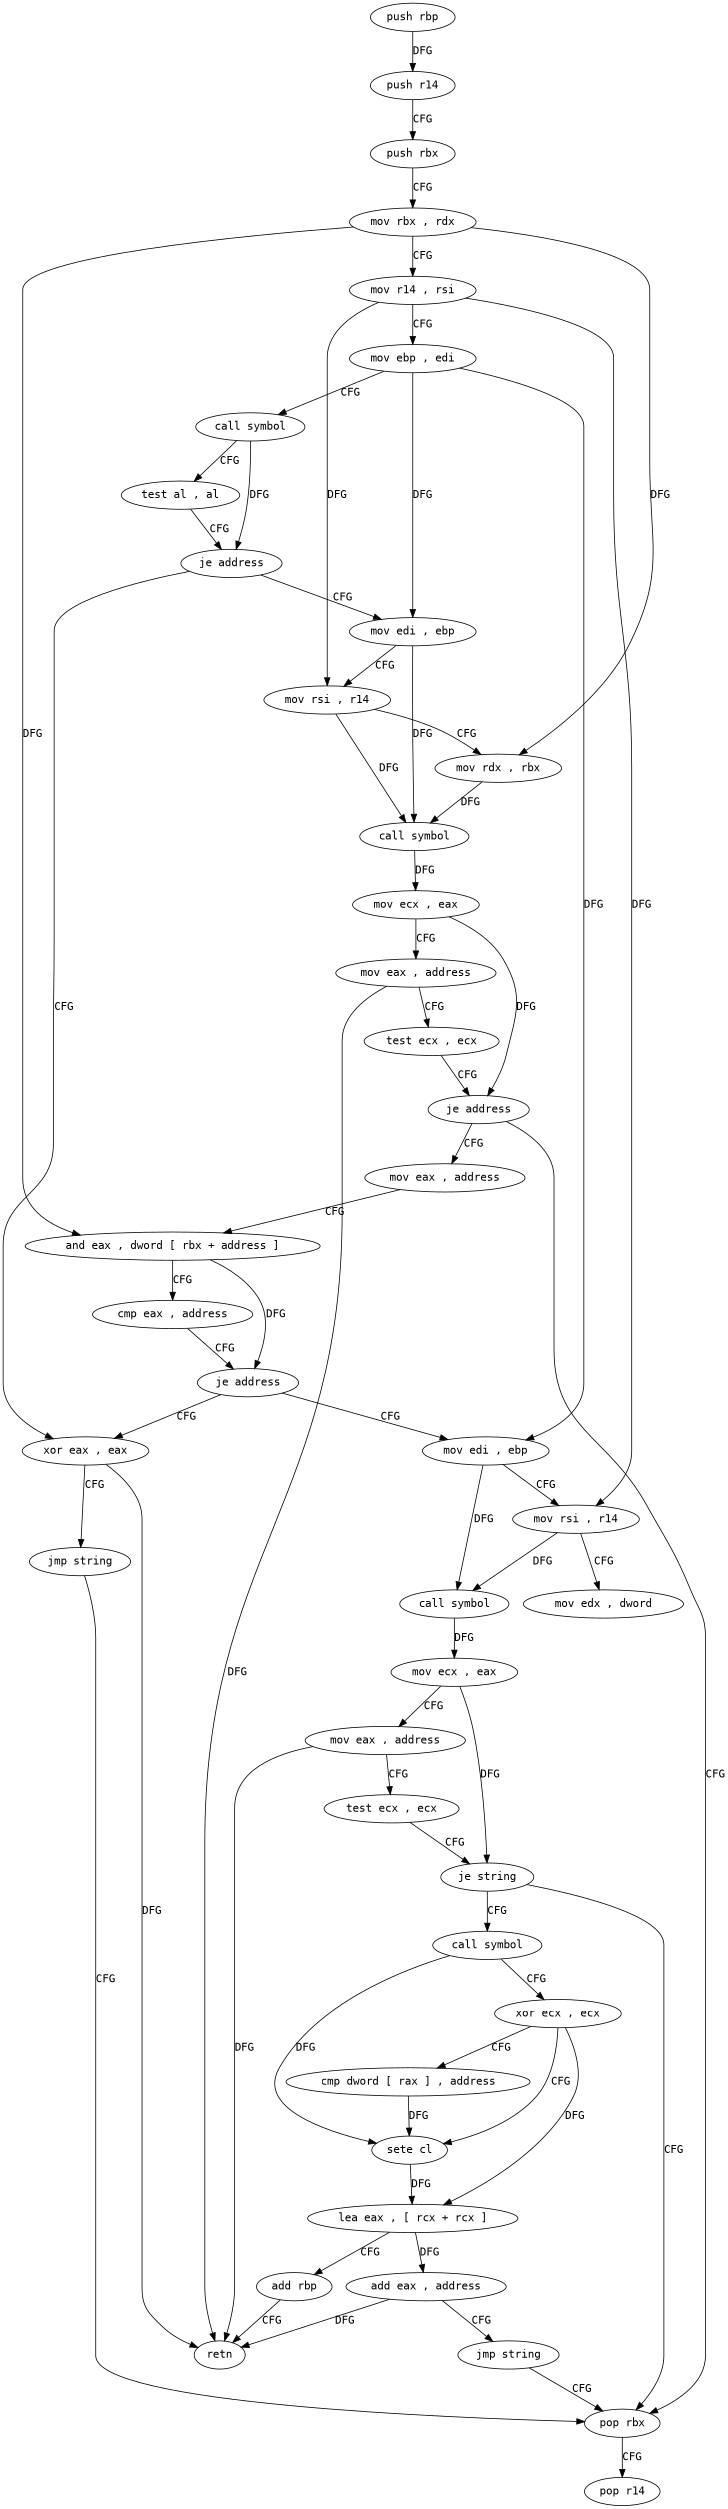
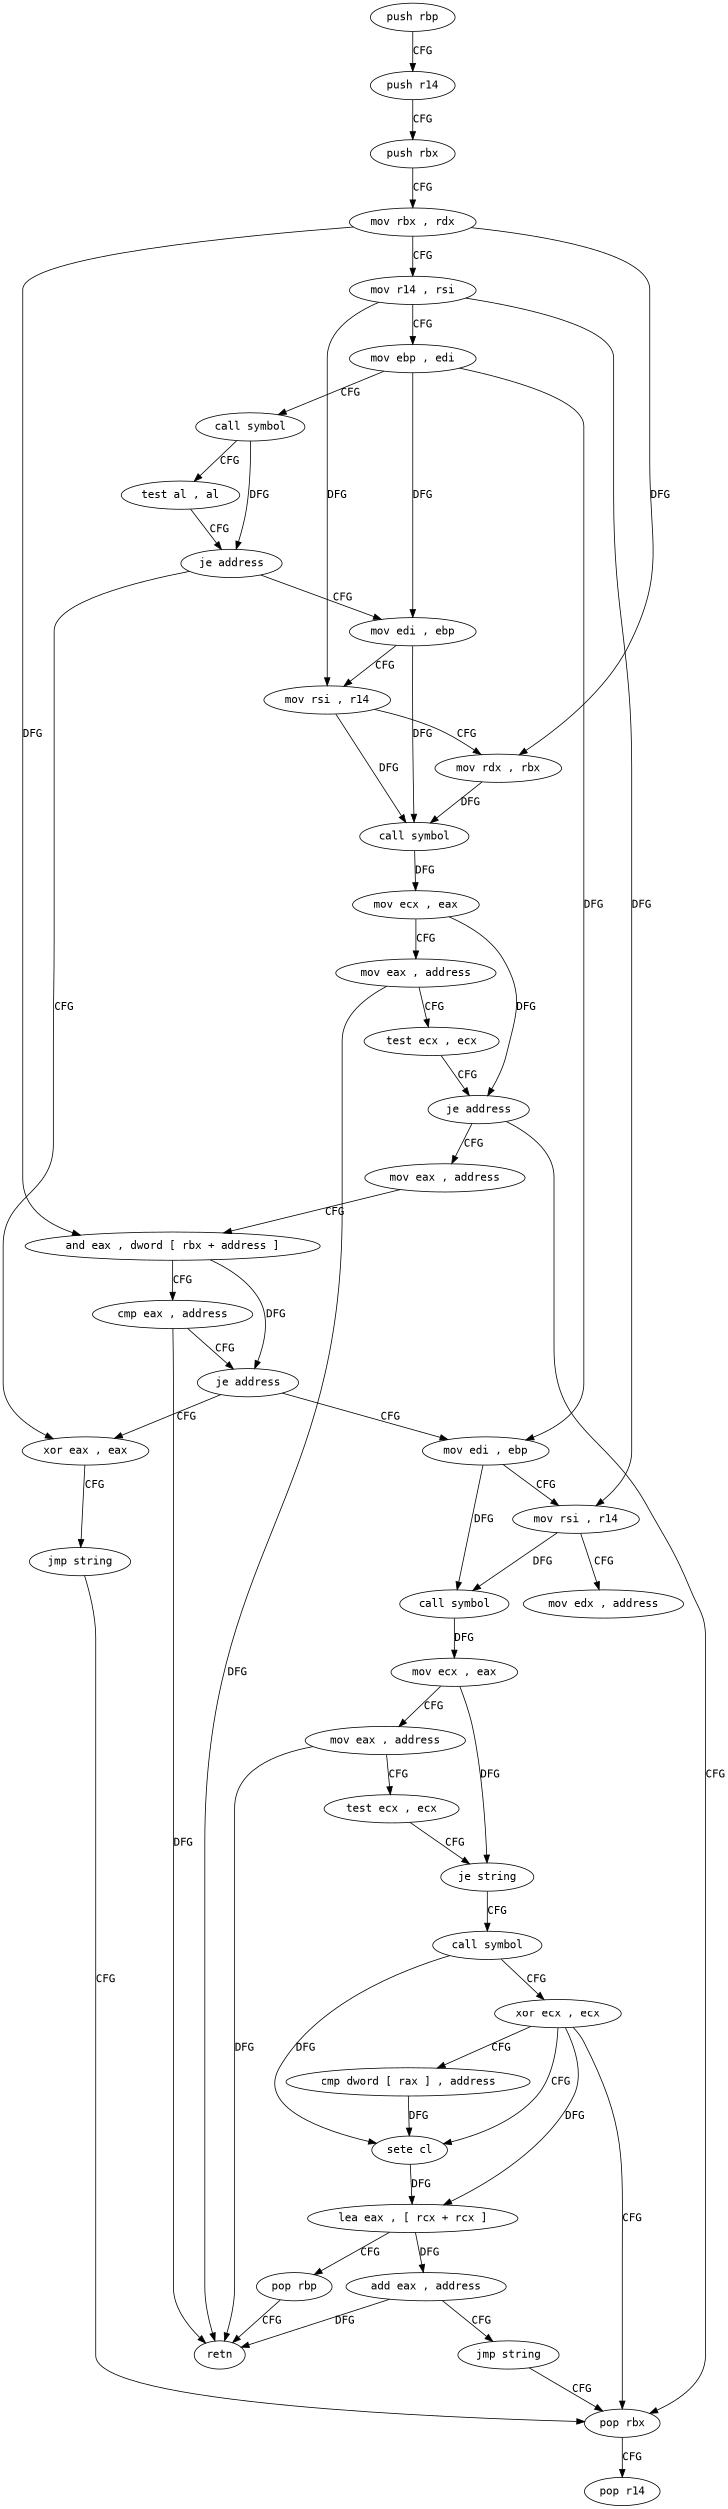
(423, 51) -> (423, 51)
(603, 1604) -> (603, 1604)
(142, 1909) -> (173, 1837)
(664, 2099) -> (622, 2209)
(294, 2287) -> (294, 2287)
